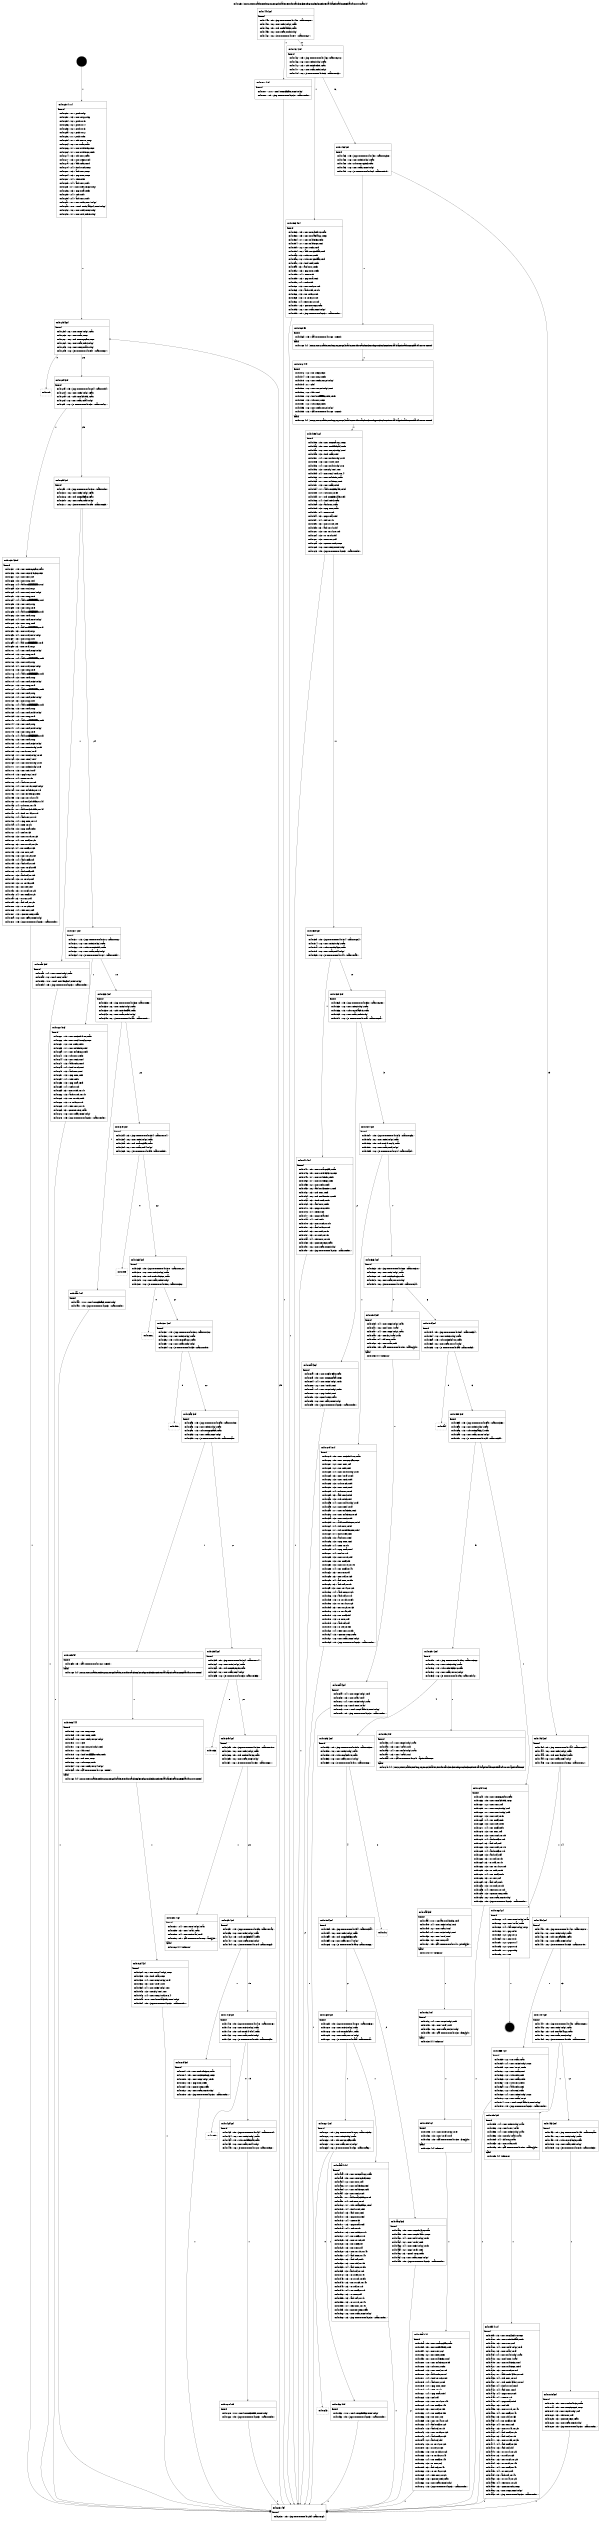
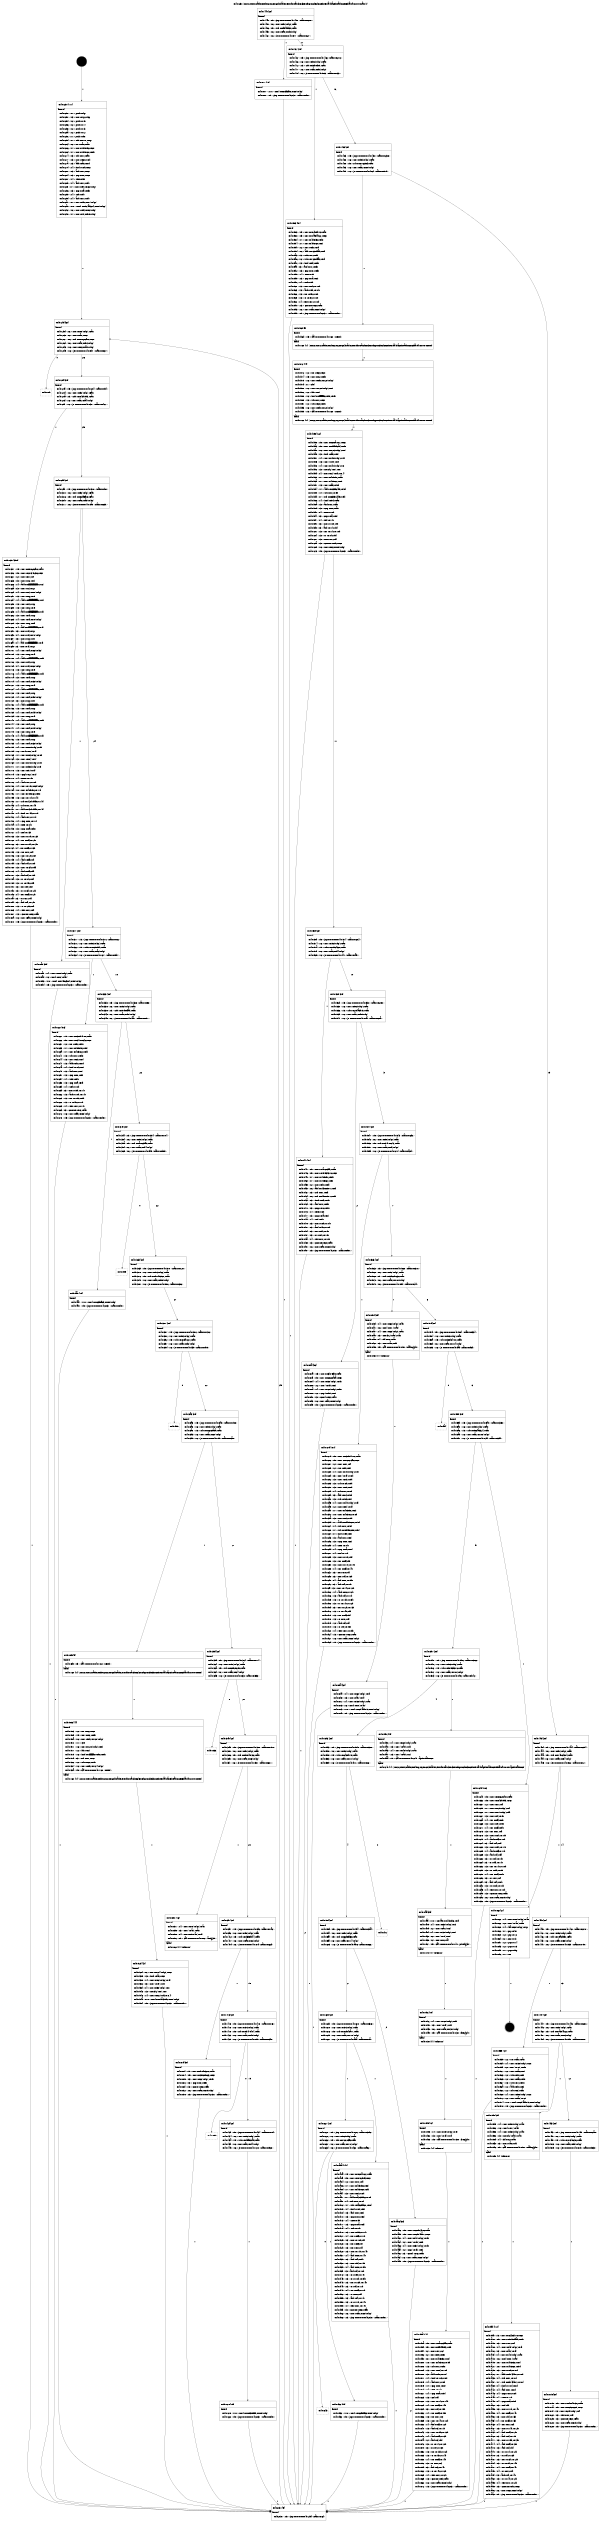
(148, 1336) -> none
none -> (448, 1839)
